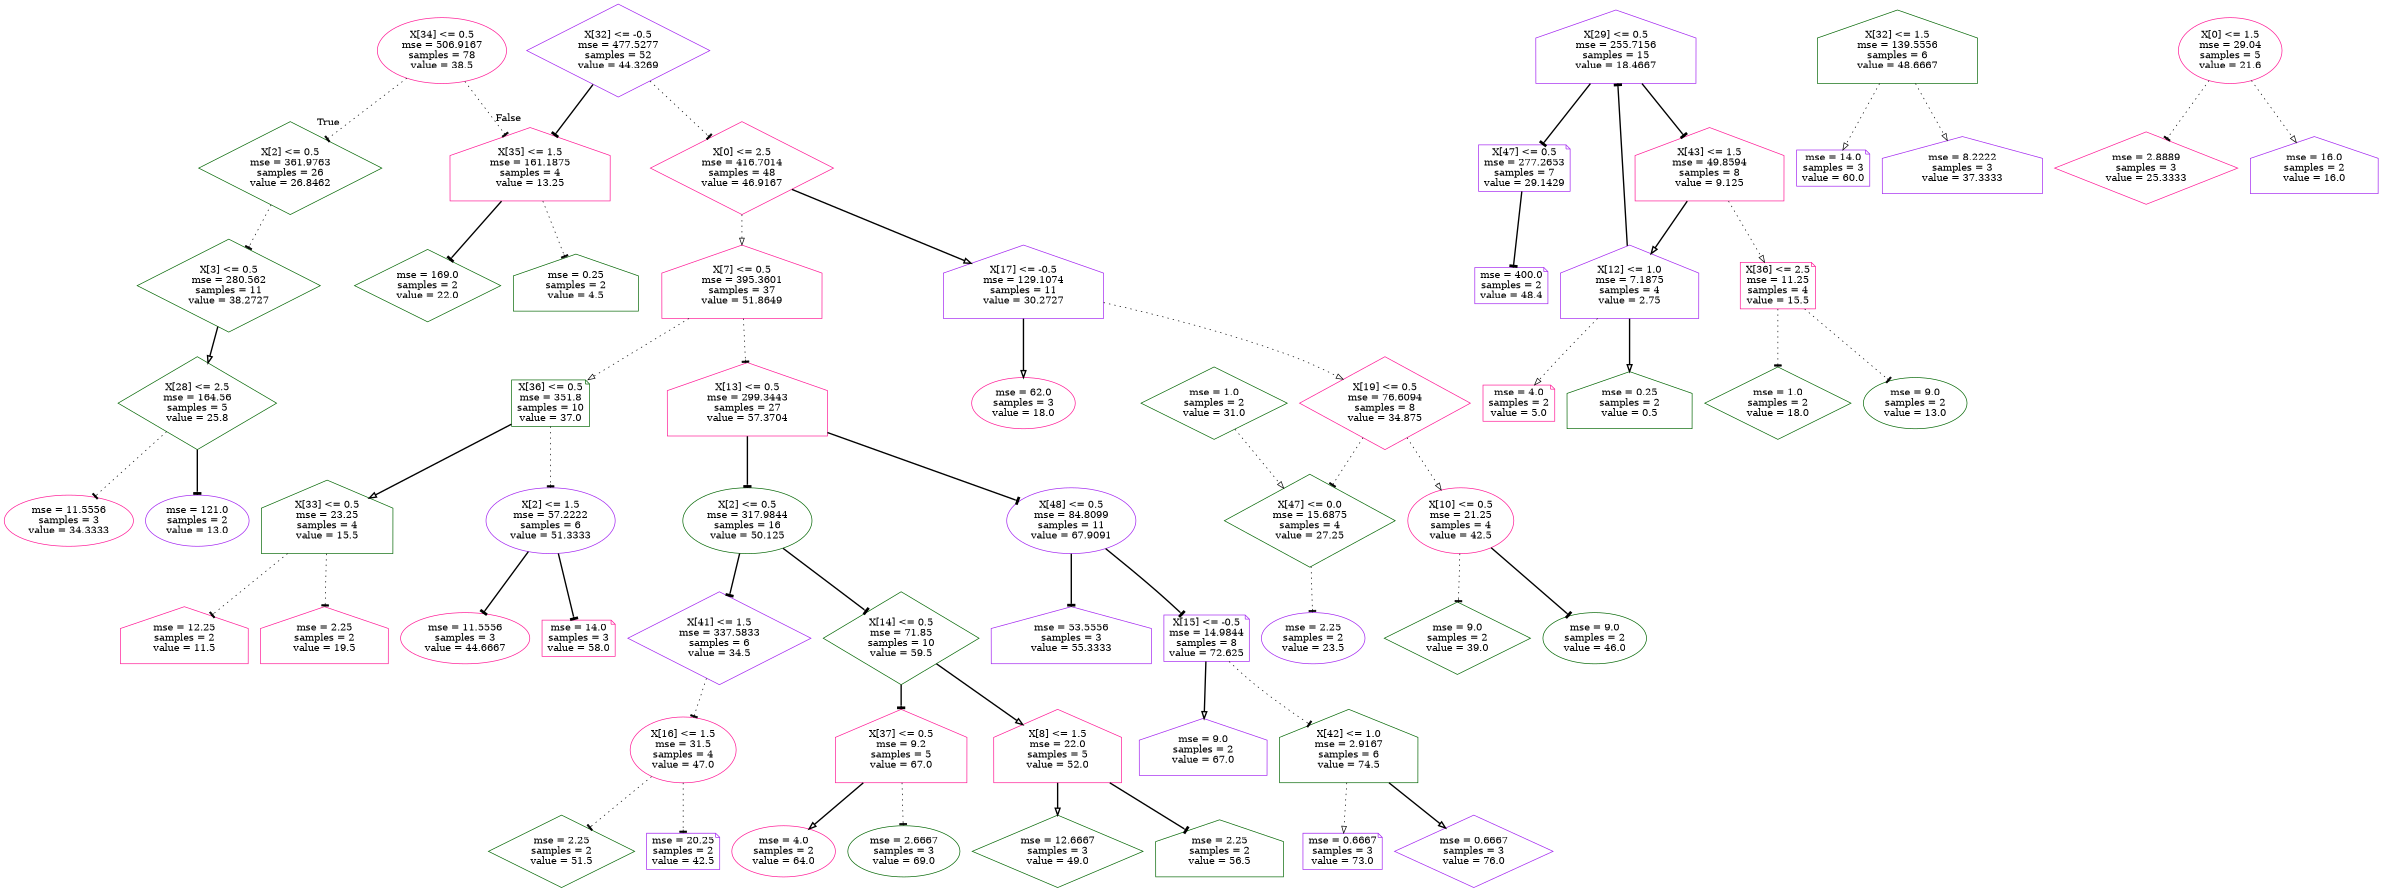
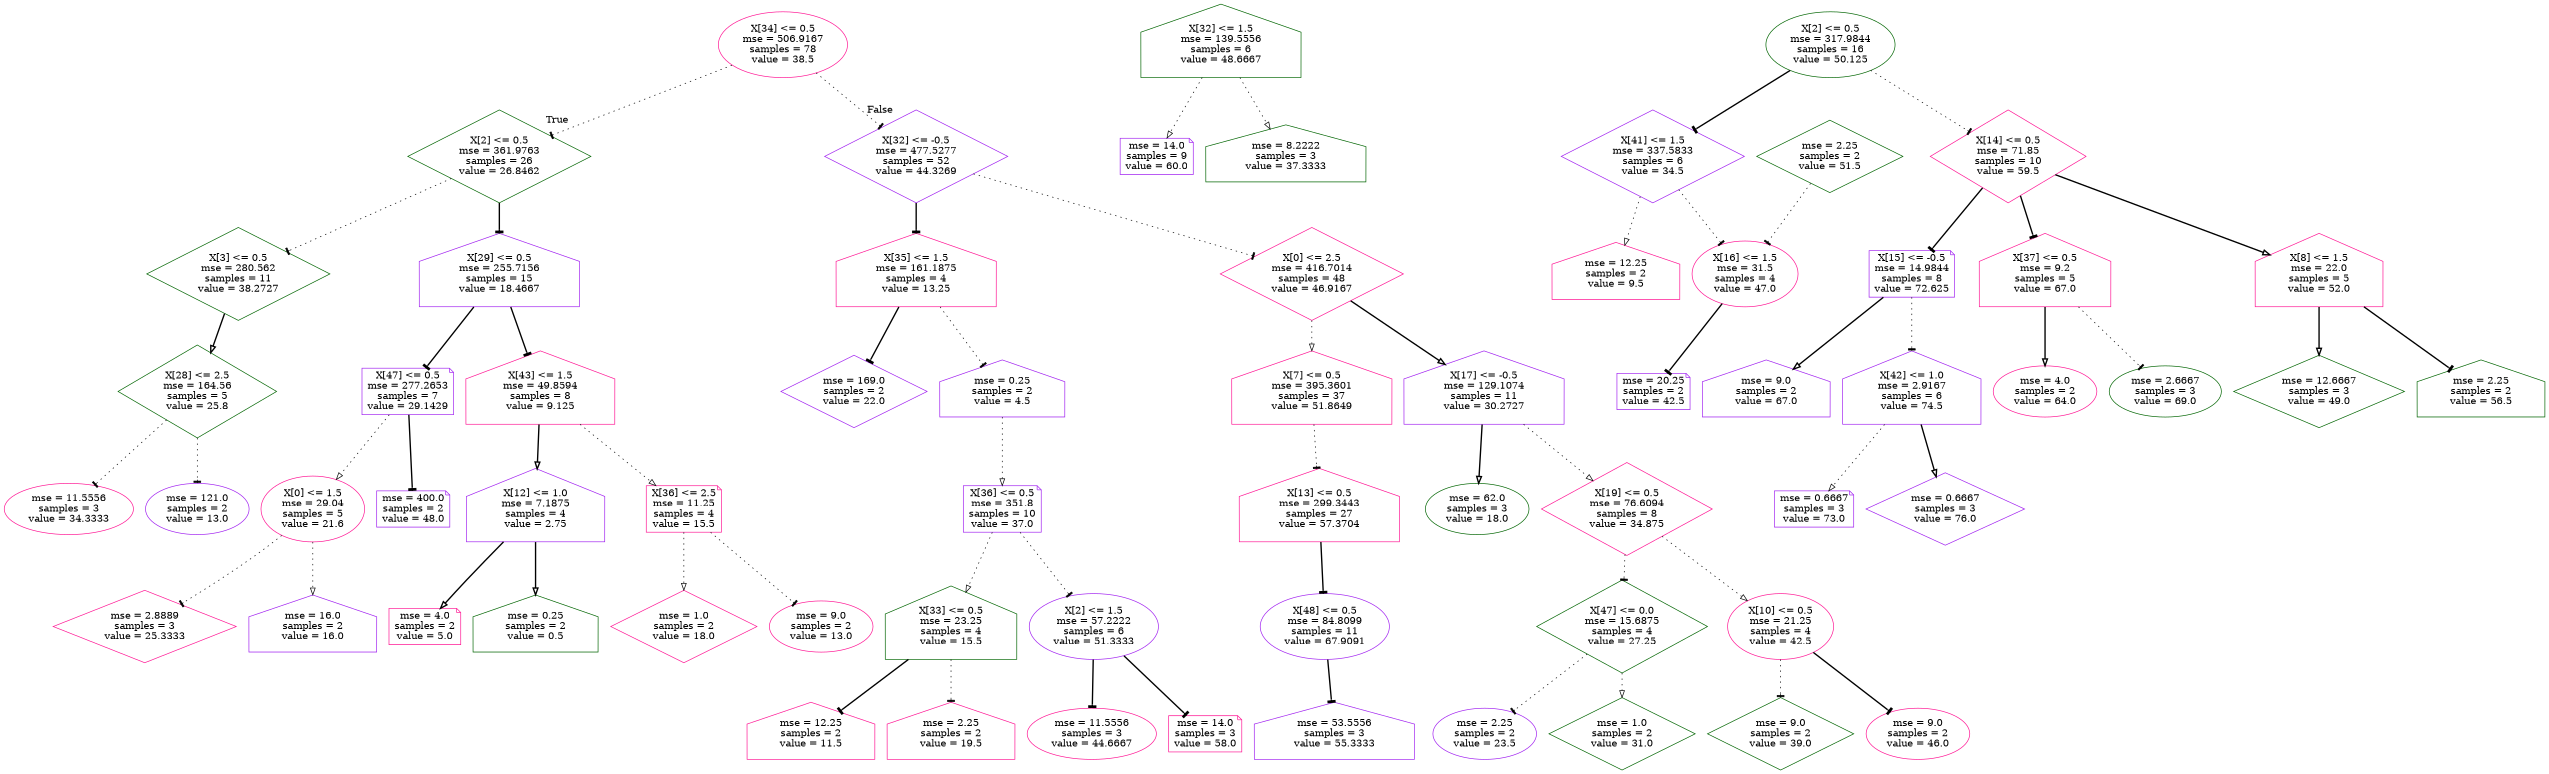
(484, 107) -> (848, 99)
(1623, 166) -> (499, 216)
(1833, 168) -> (1157, 156)
(1962, 168) -> (1286, 156)
none -> (1616, 274)
(428, 286) -> (854, 391)
(576, 286) -> (1002, 391)
(1511, 286) -> (413, 509)
(1778, 336) -> (684, 558)
(641, 347) -> (1002, 448)
(1568, 349) -> (474, 572)
(551, 403) -> (1002, 509)
(1023, 403) -> (1477, 509)
(1778, 403) -> (684, 627)
(1915, 403) -> (821, 627)
none -> (365, 444)
(1257, 456) -> (1622, 682)
(443, 460) -> (980, 559)
(747, 460) -> none
(197, 471) -> (197, 459)
(824, 579) -> (1919, 100)
(1144, 580) -> (1958, 218)
(251, 584) -> (875, 685)
(901, 638) -> (2008, 156)
(1595, 638) -> (1918, 734)
(1349, 750) -> (1912, 391)
(621, 801) -> (1790, 212)
(683, 806) -> (1696, 337)
